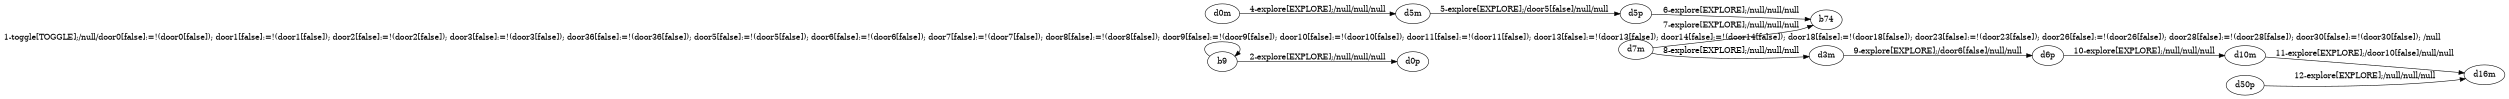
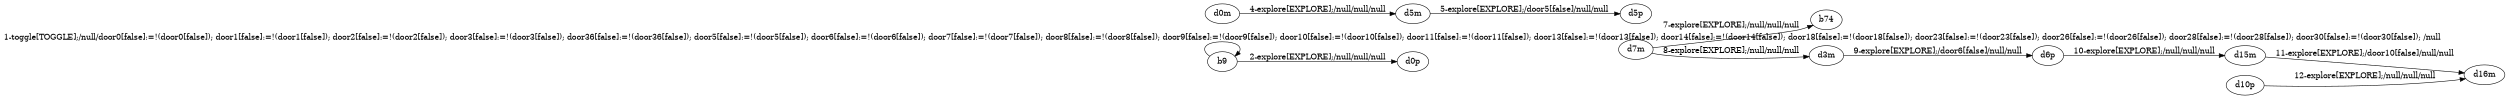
(1728, 17) -> none
(2245, 56) -> (2245, 56)
(2245, 85) -> (2245, 85)
